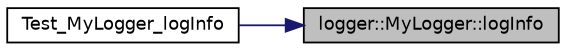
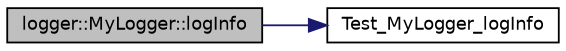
(262, 25) -> (285, 25)
